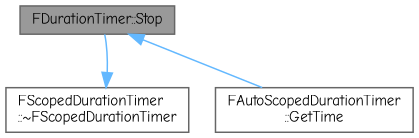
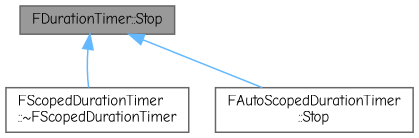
(107, 53) -> (87, 68)
(314, 110) -> (314, 110)
